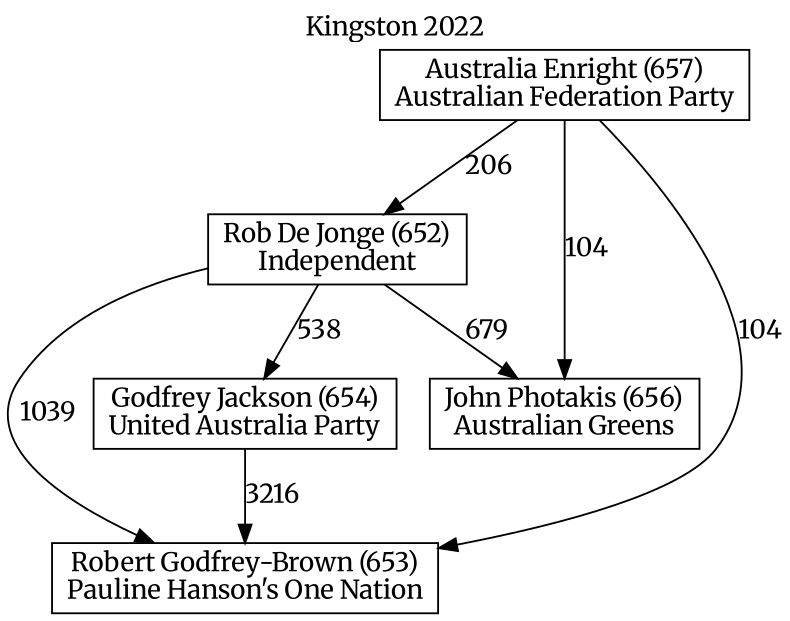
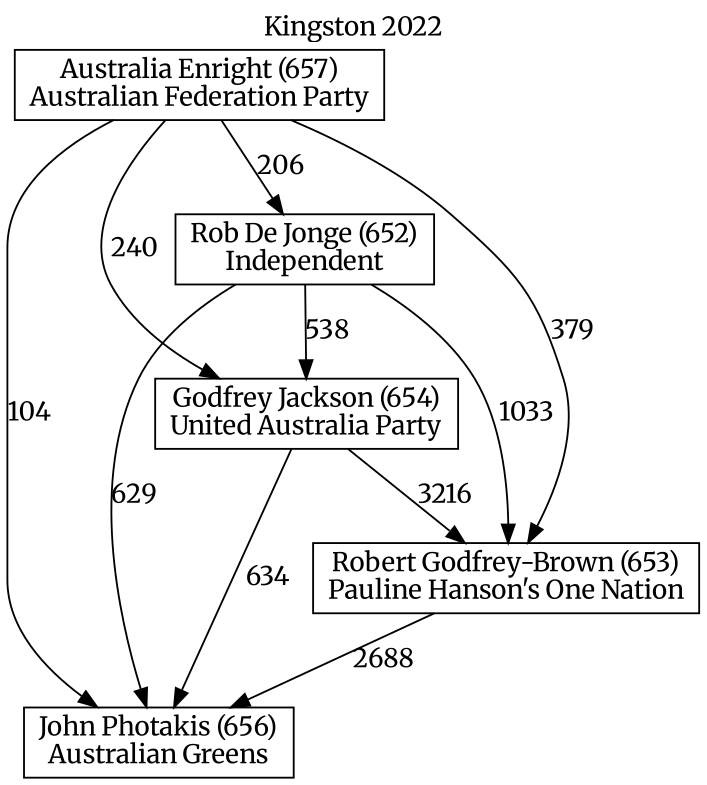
none -> (103, 258)
(487, 332) -> (134, 496)
(760, 332) -> (573, 332)
(48, 414) -> (527, 414)
none -> (237, 569)
none -> (341, 656)
